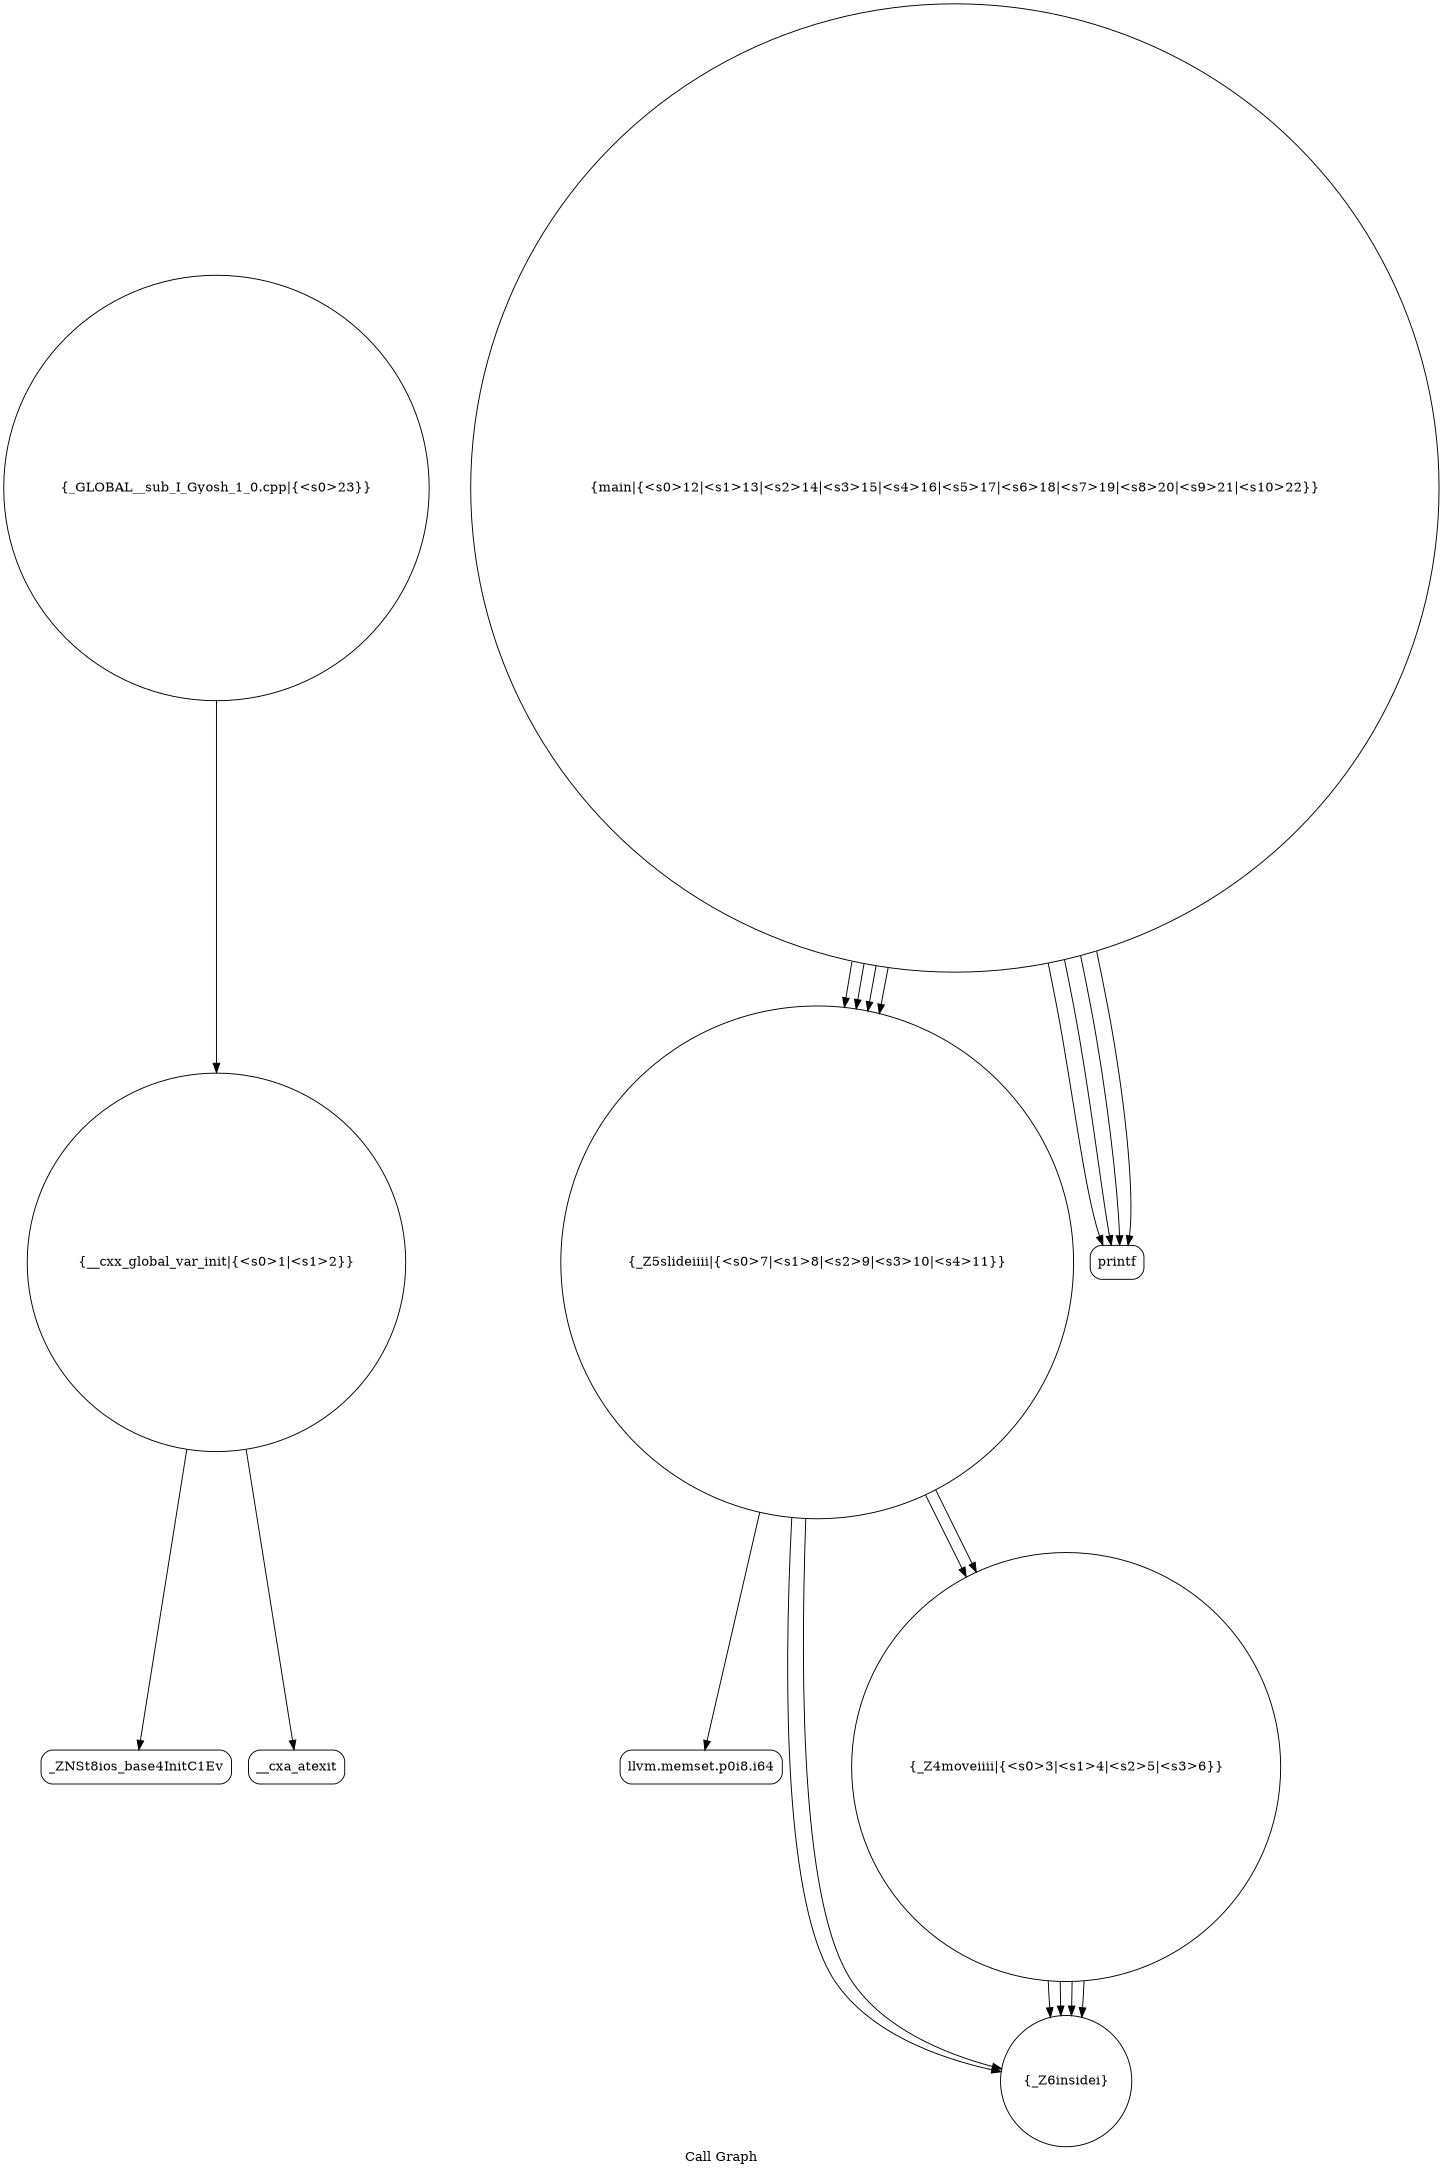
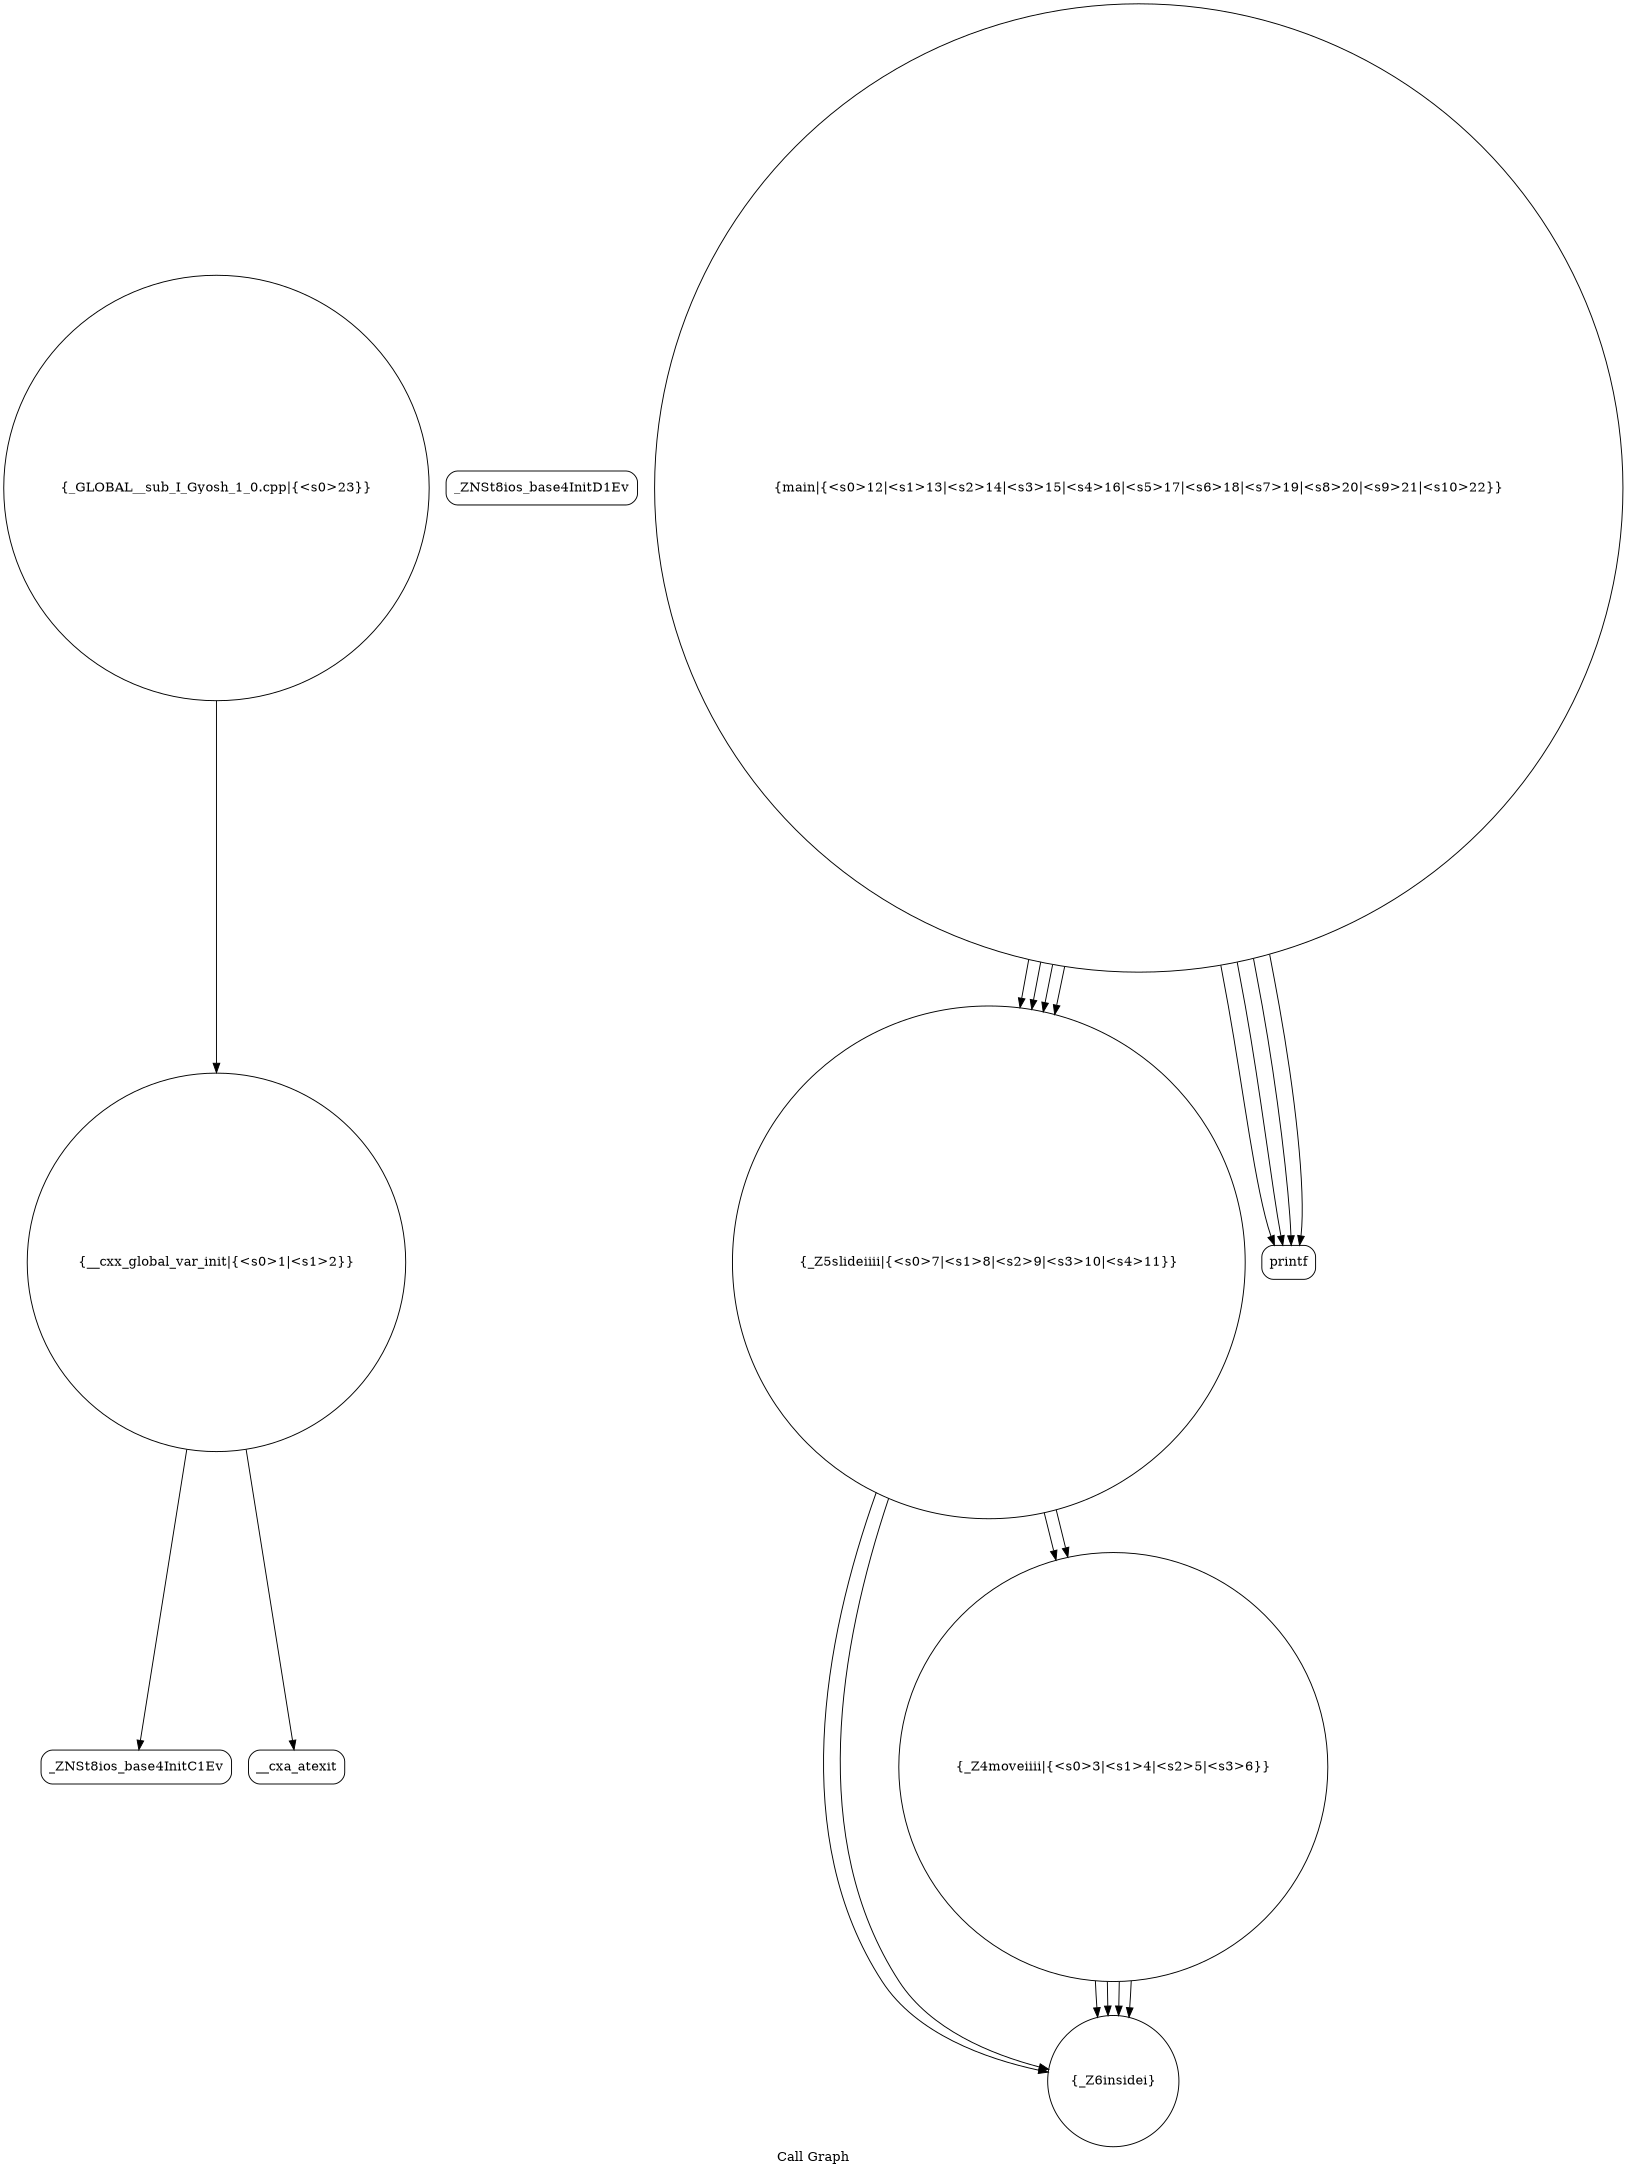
none -> (542, 488)
(701, 1767) -> none
